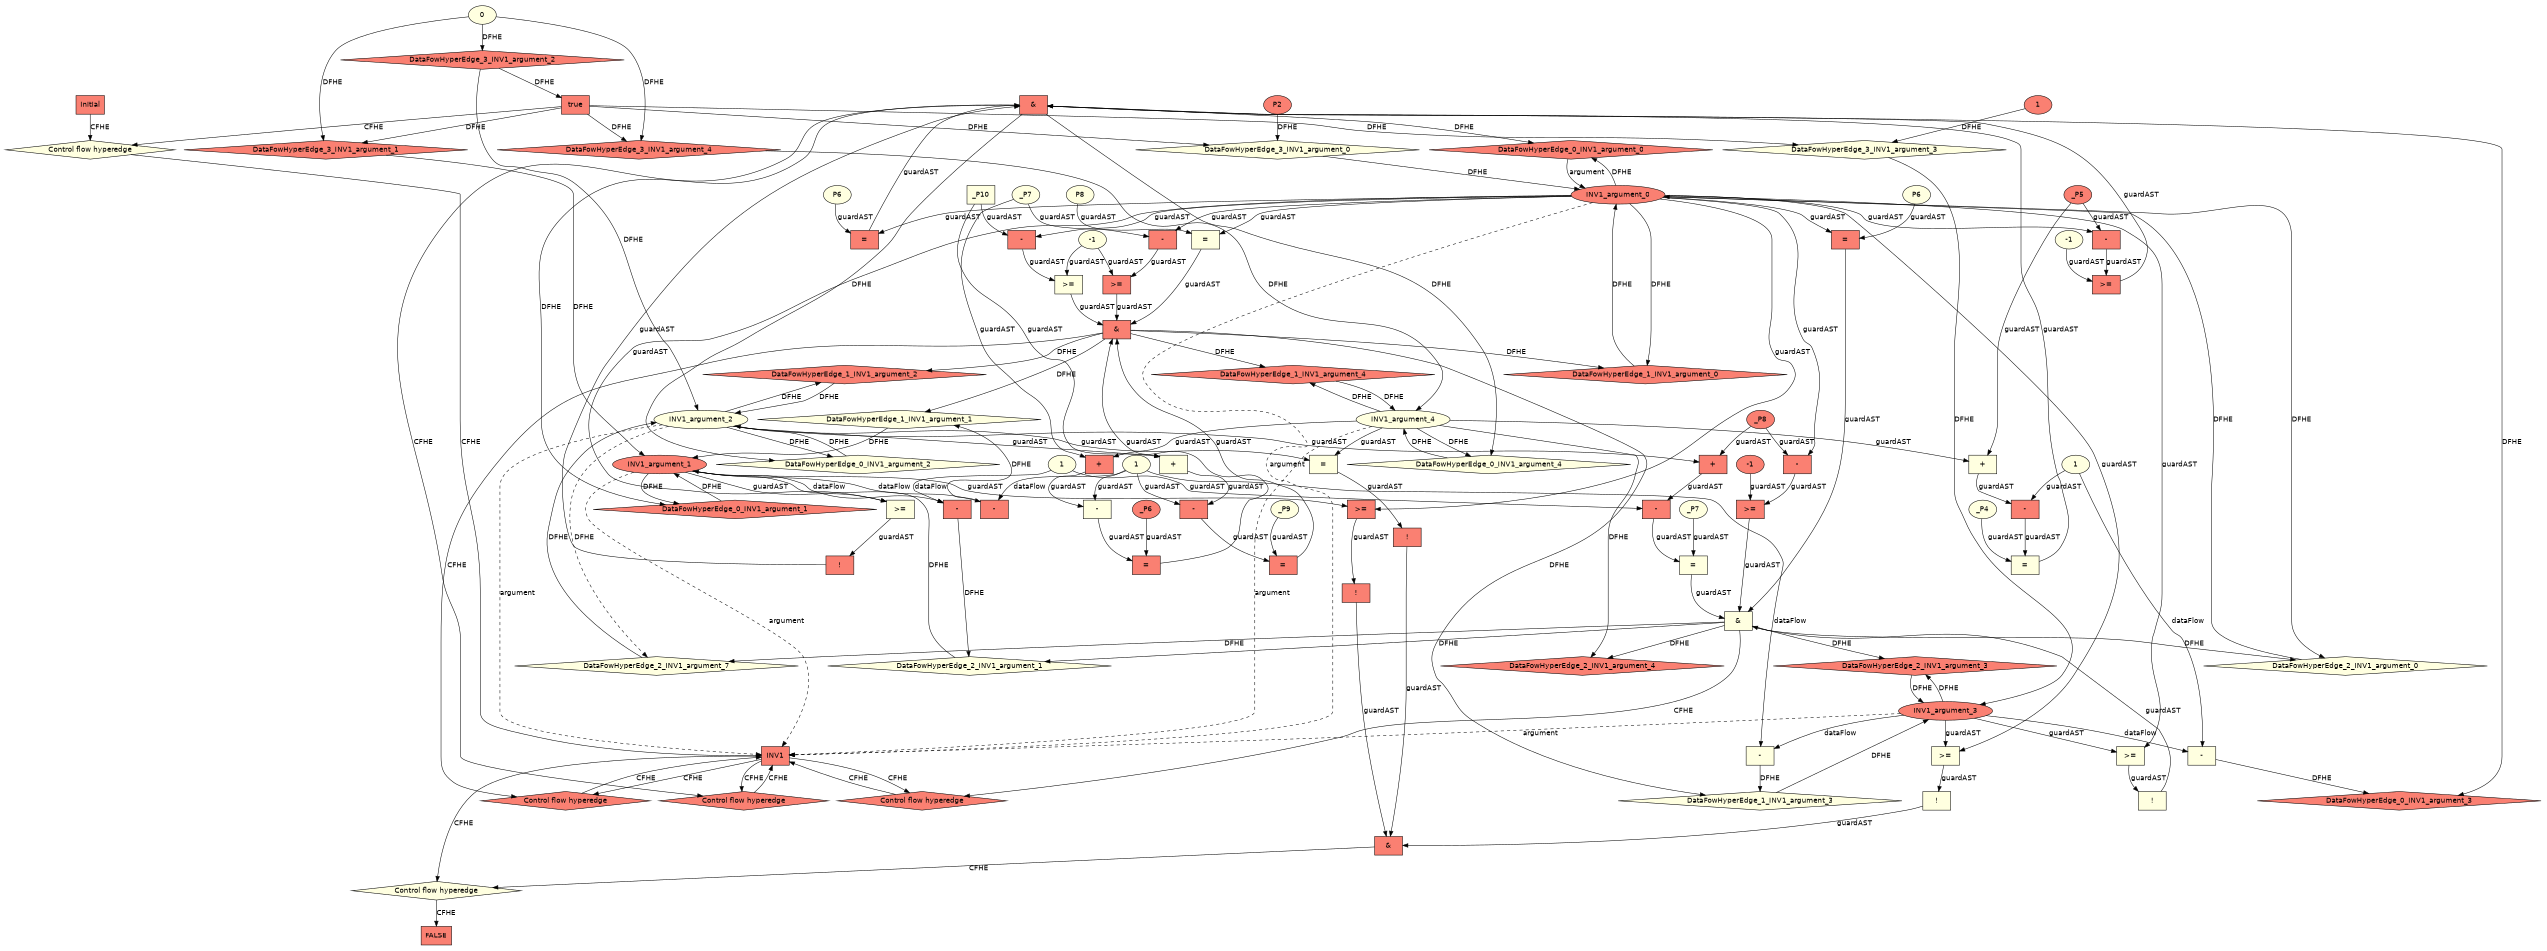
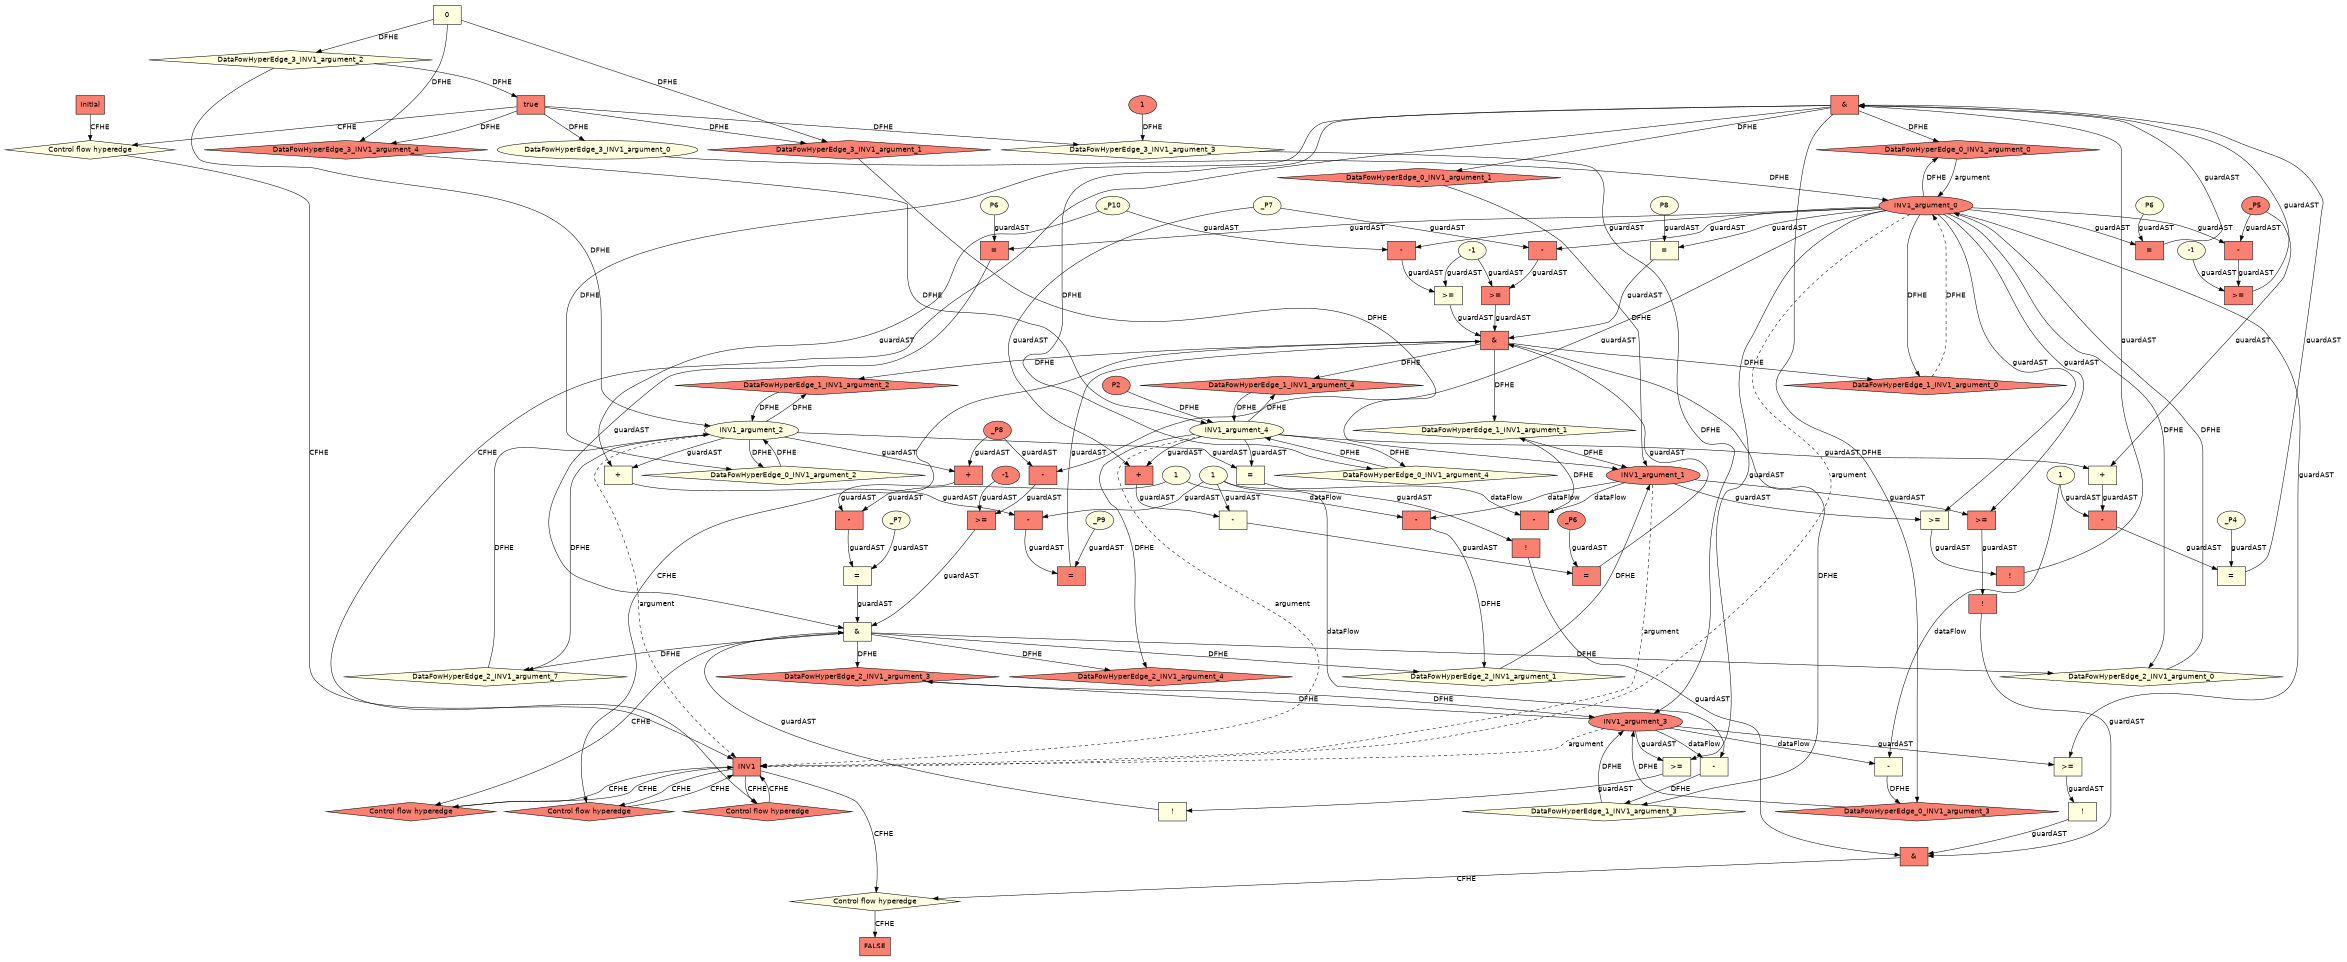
(482, 15) -> (447, 15)
(482, 60) -> (291, 60)
(1278, 126) -> (1167, 407)
(1278, 150) -> (598, 150)
(981, 195) -> (1113, 206)
(1612, 291) -> (1946, 298)
(648, 495) -> none
(570, 524) -> (570, 509)
none -> (1718, 799)
